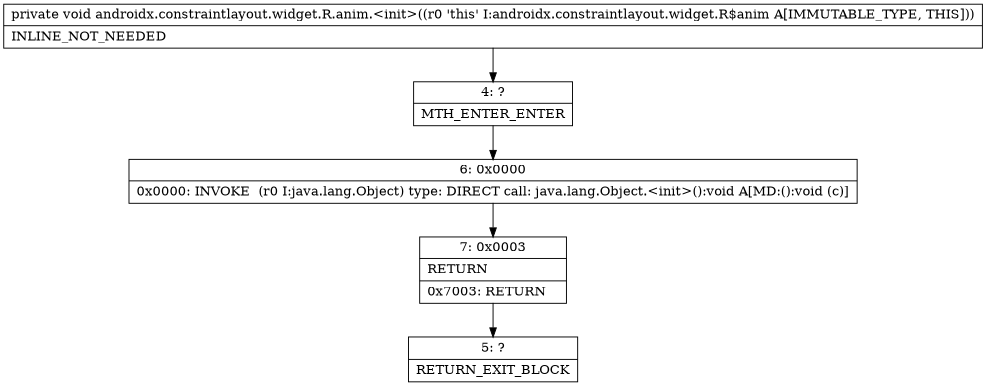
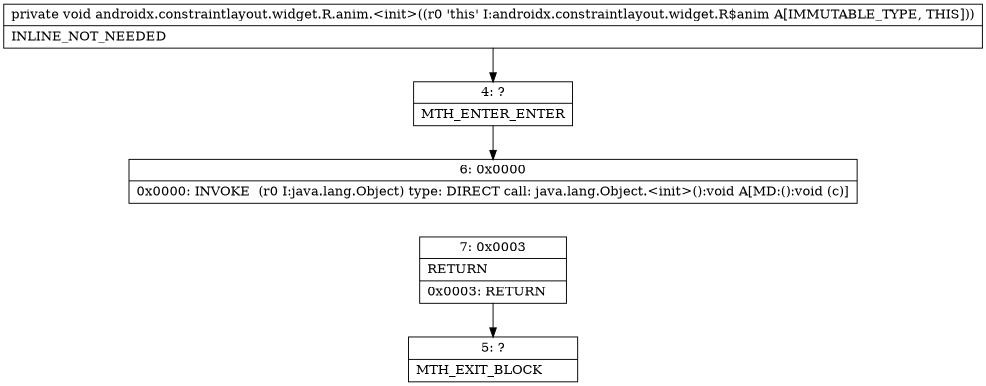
(493, 215) -> none
(493, 292) -> (493, 292)
(493, 370) -> (480, 370)
